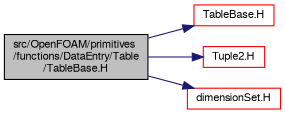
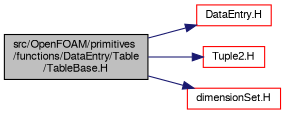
(234, 15) -> (234, 15)
